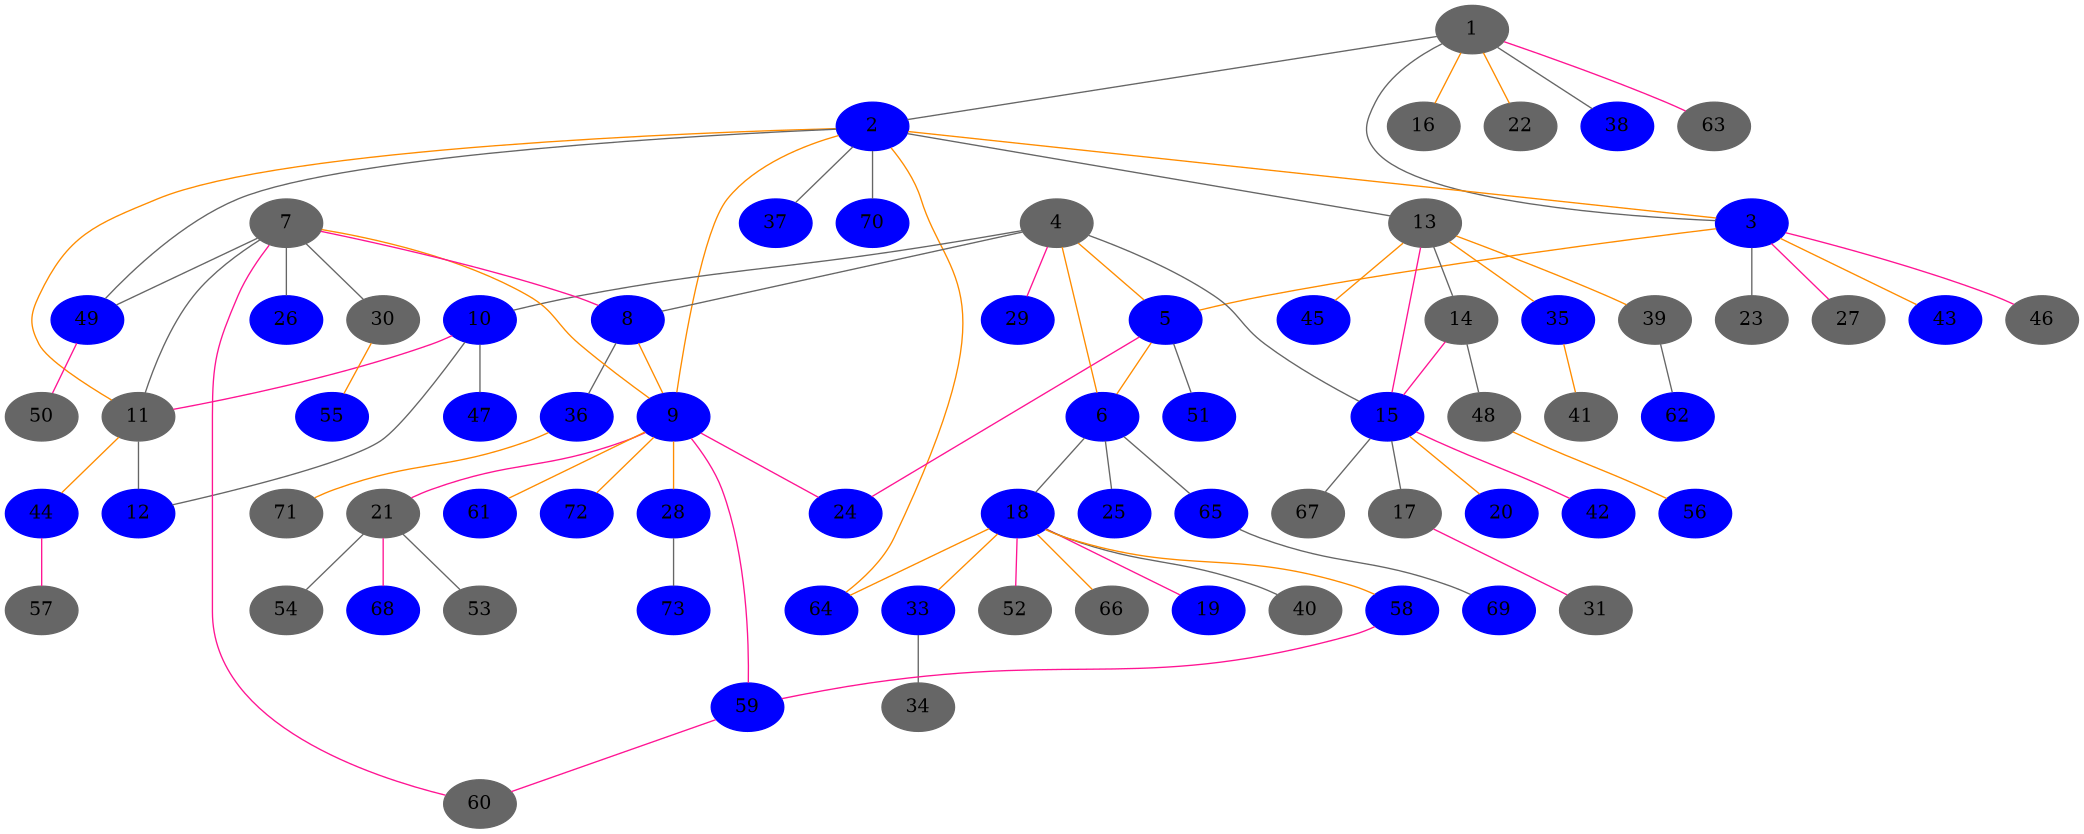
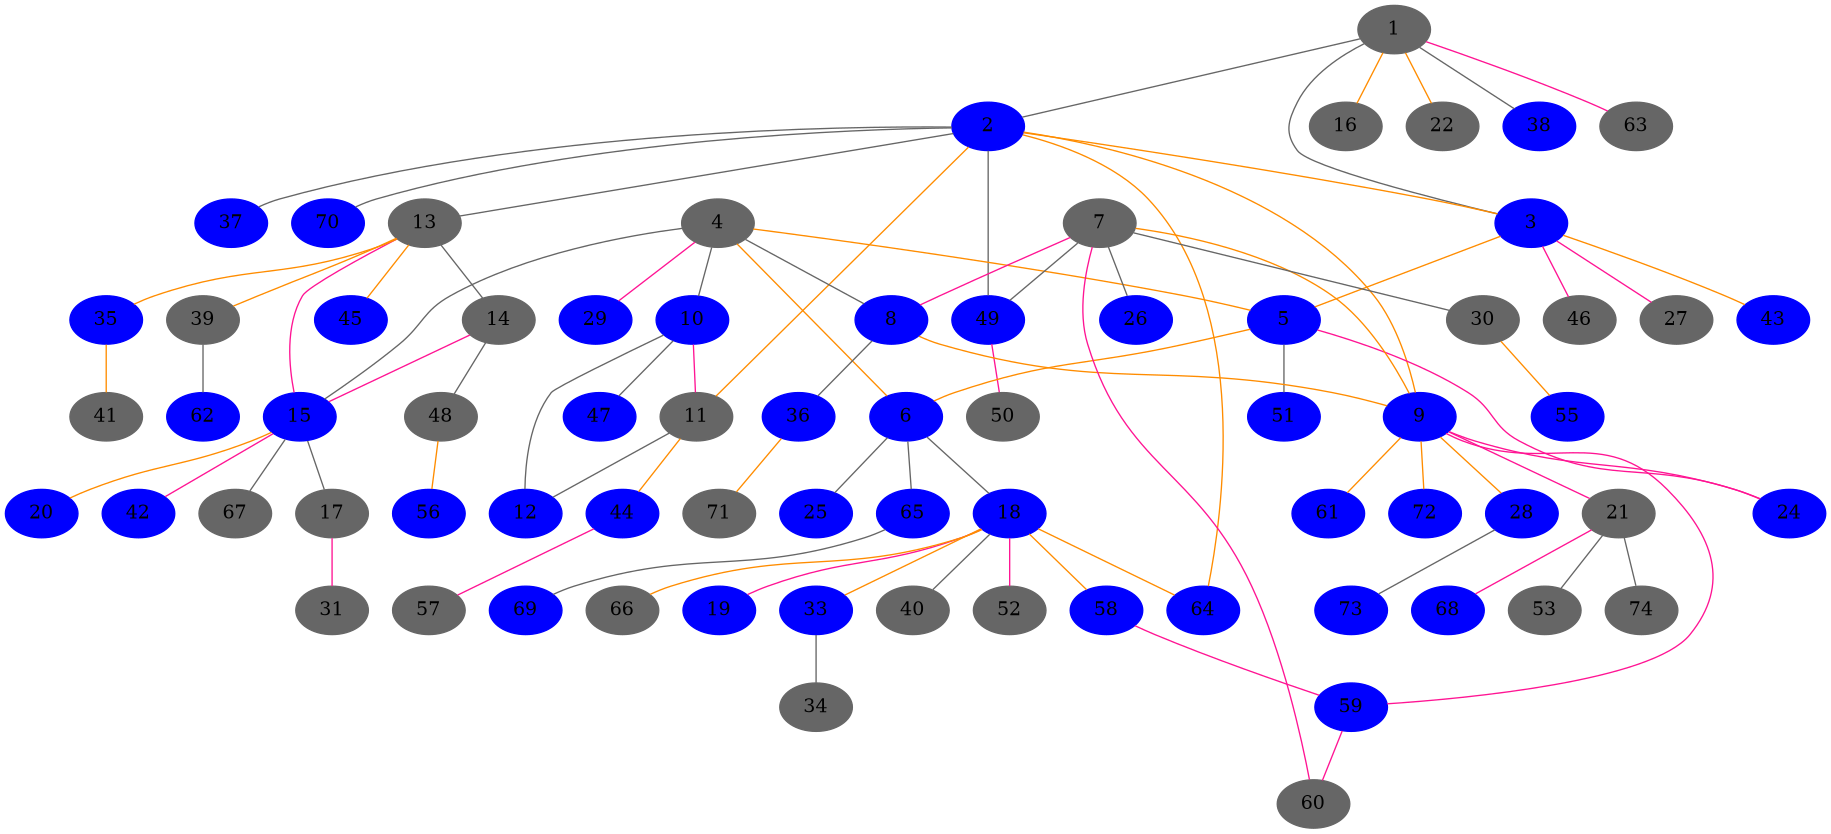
(187, 305) -> none
(1752, 320) -> none
(286, 610) -> (1642, 610)
